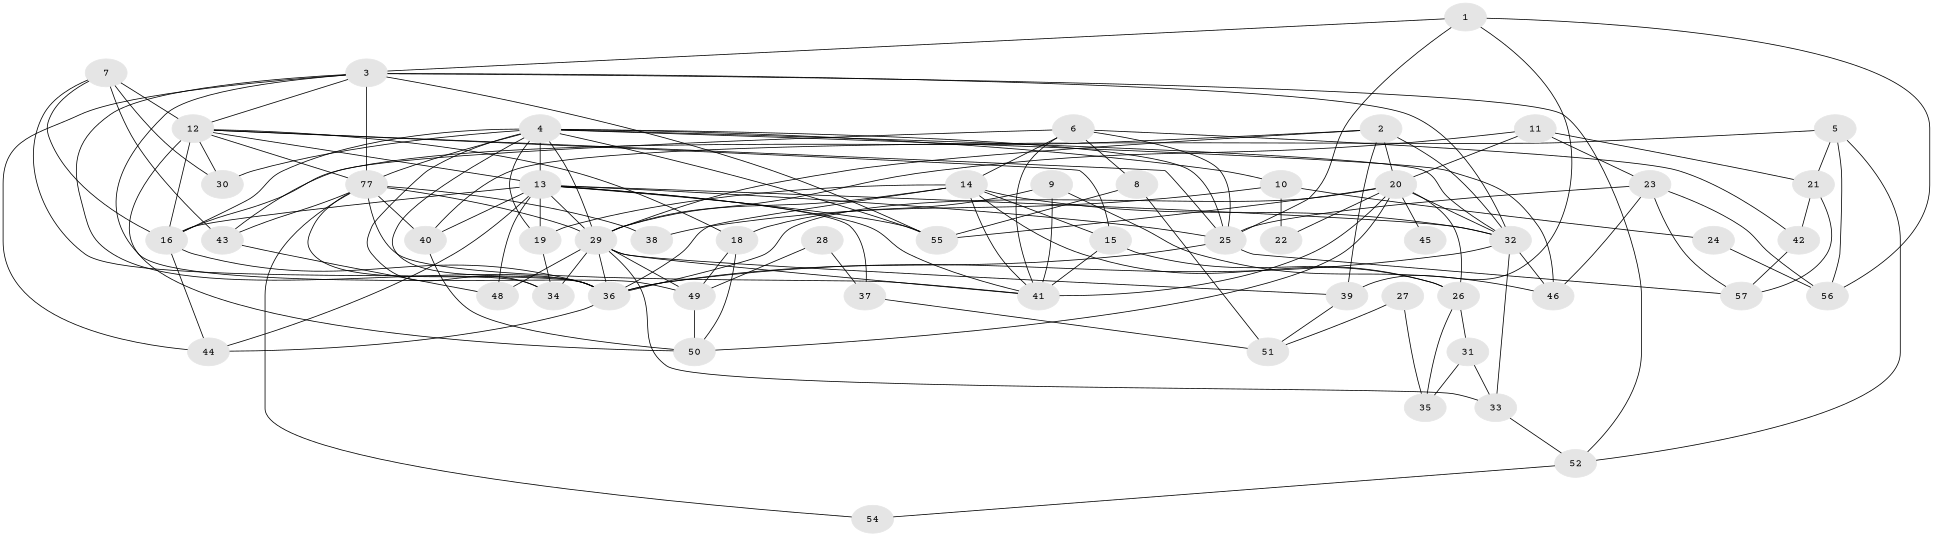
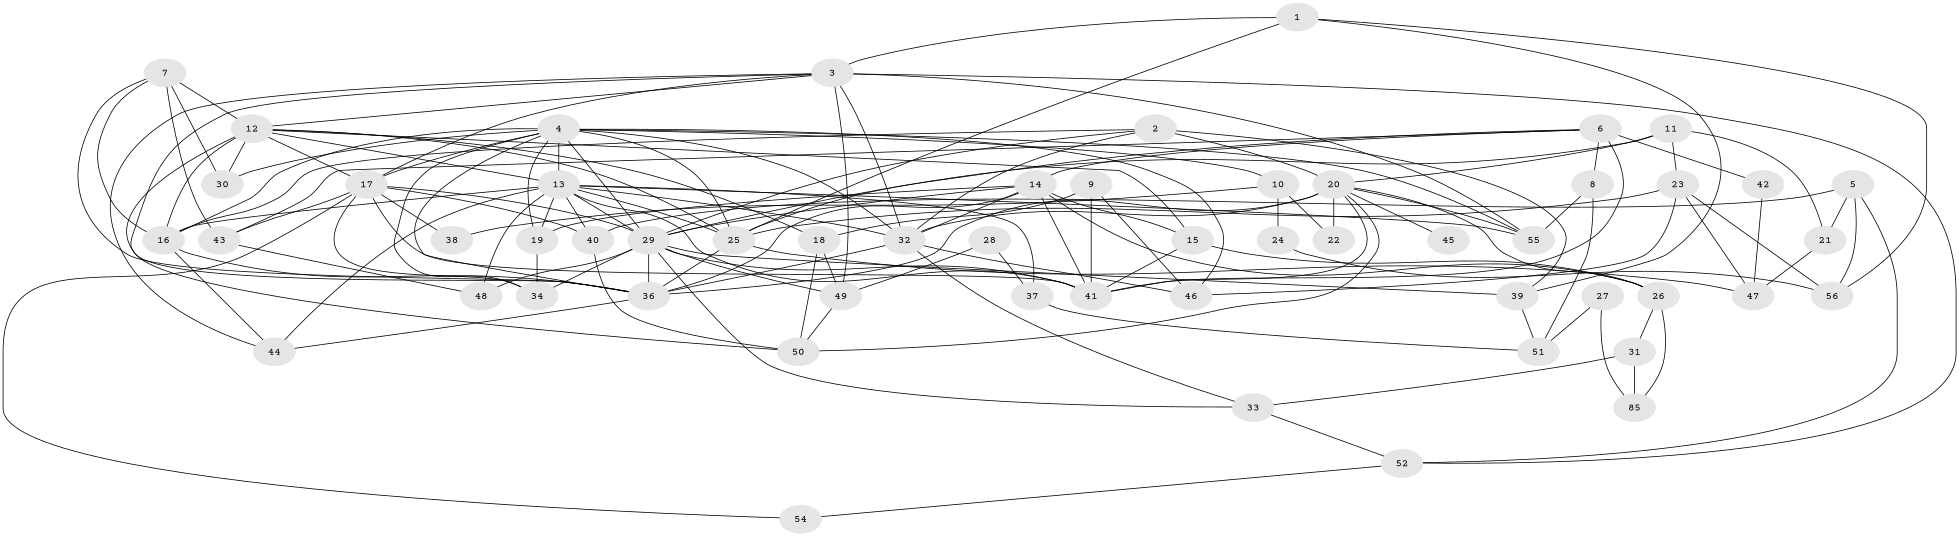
(367, 184) -> (367, 184)
(1806, 212) -> none
(1741, 296) -> (1753, 296)
(1425, 408) -> (1634, 408)
